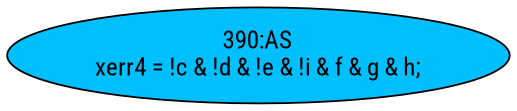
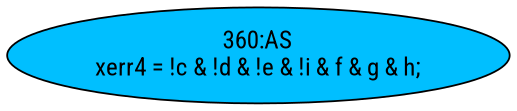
(258, 55) -> (258, 55)
